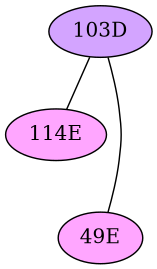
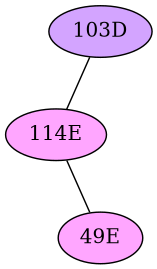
(121, 135) -> (78, 186)
